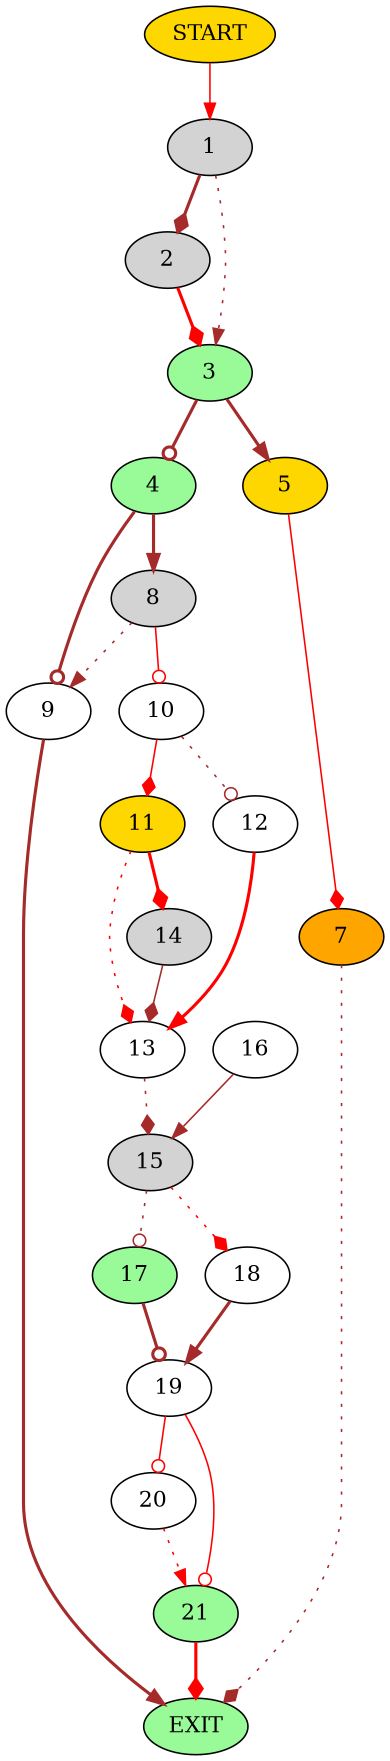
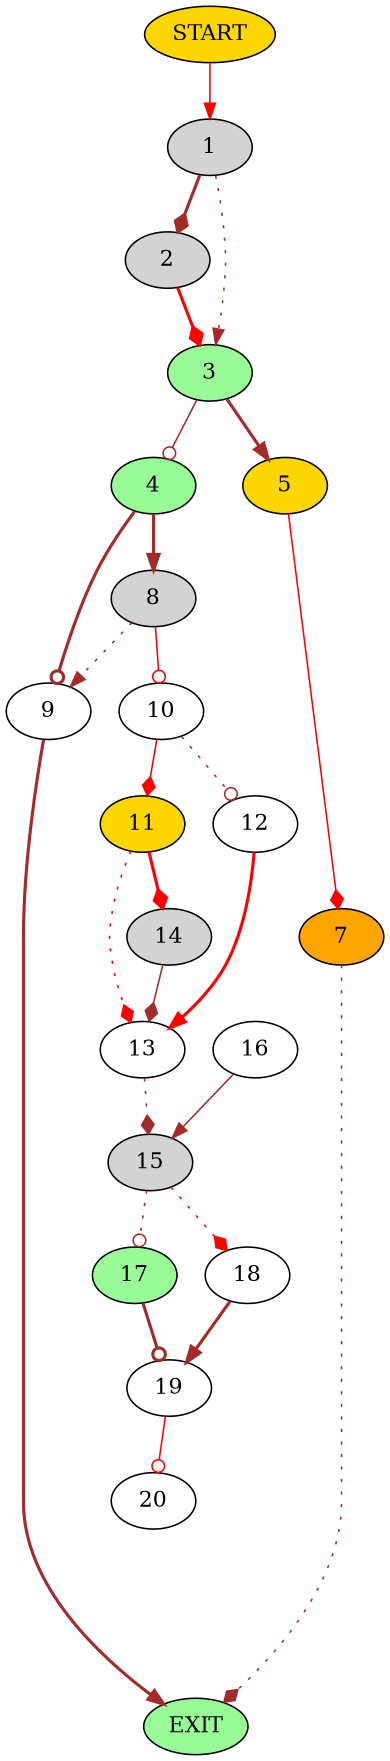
(185, 424) -> (185, 424)
(196, 1614) -> none
